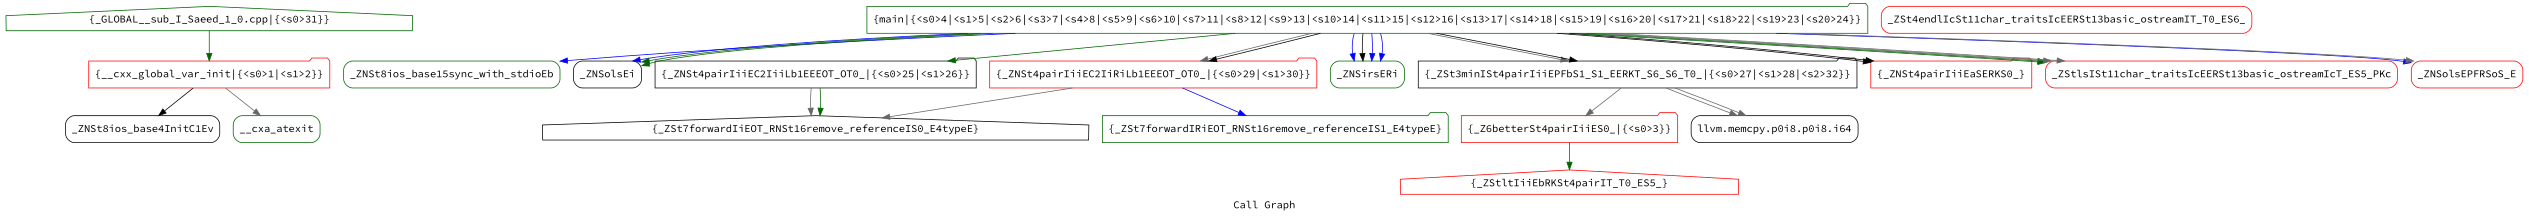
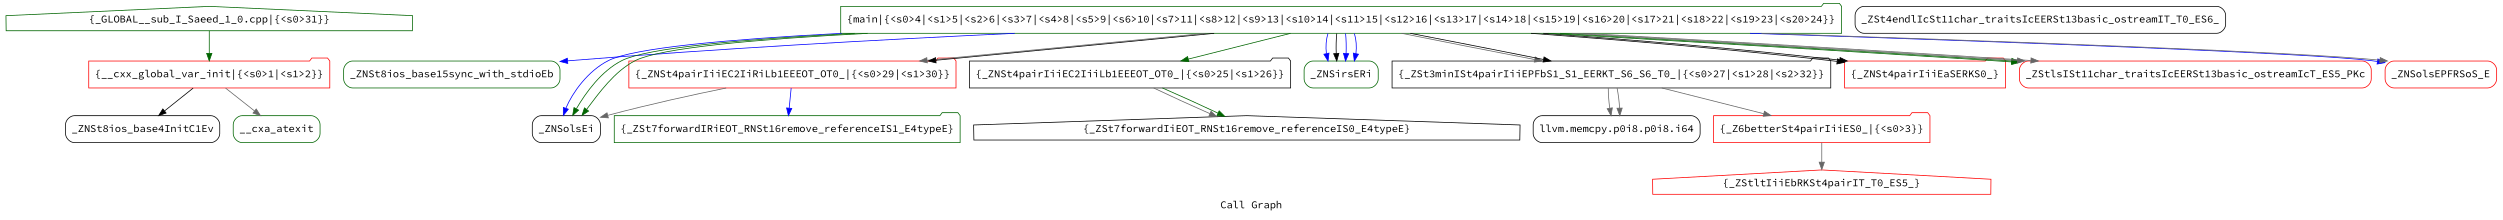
(2067, 20) -> (2040, 20)
(981, 102) -> (667, 101)
(1569, 152) -> (1822, 152)
